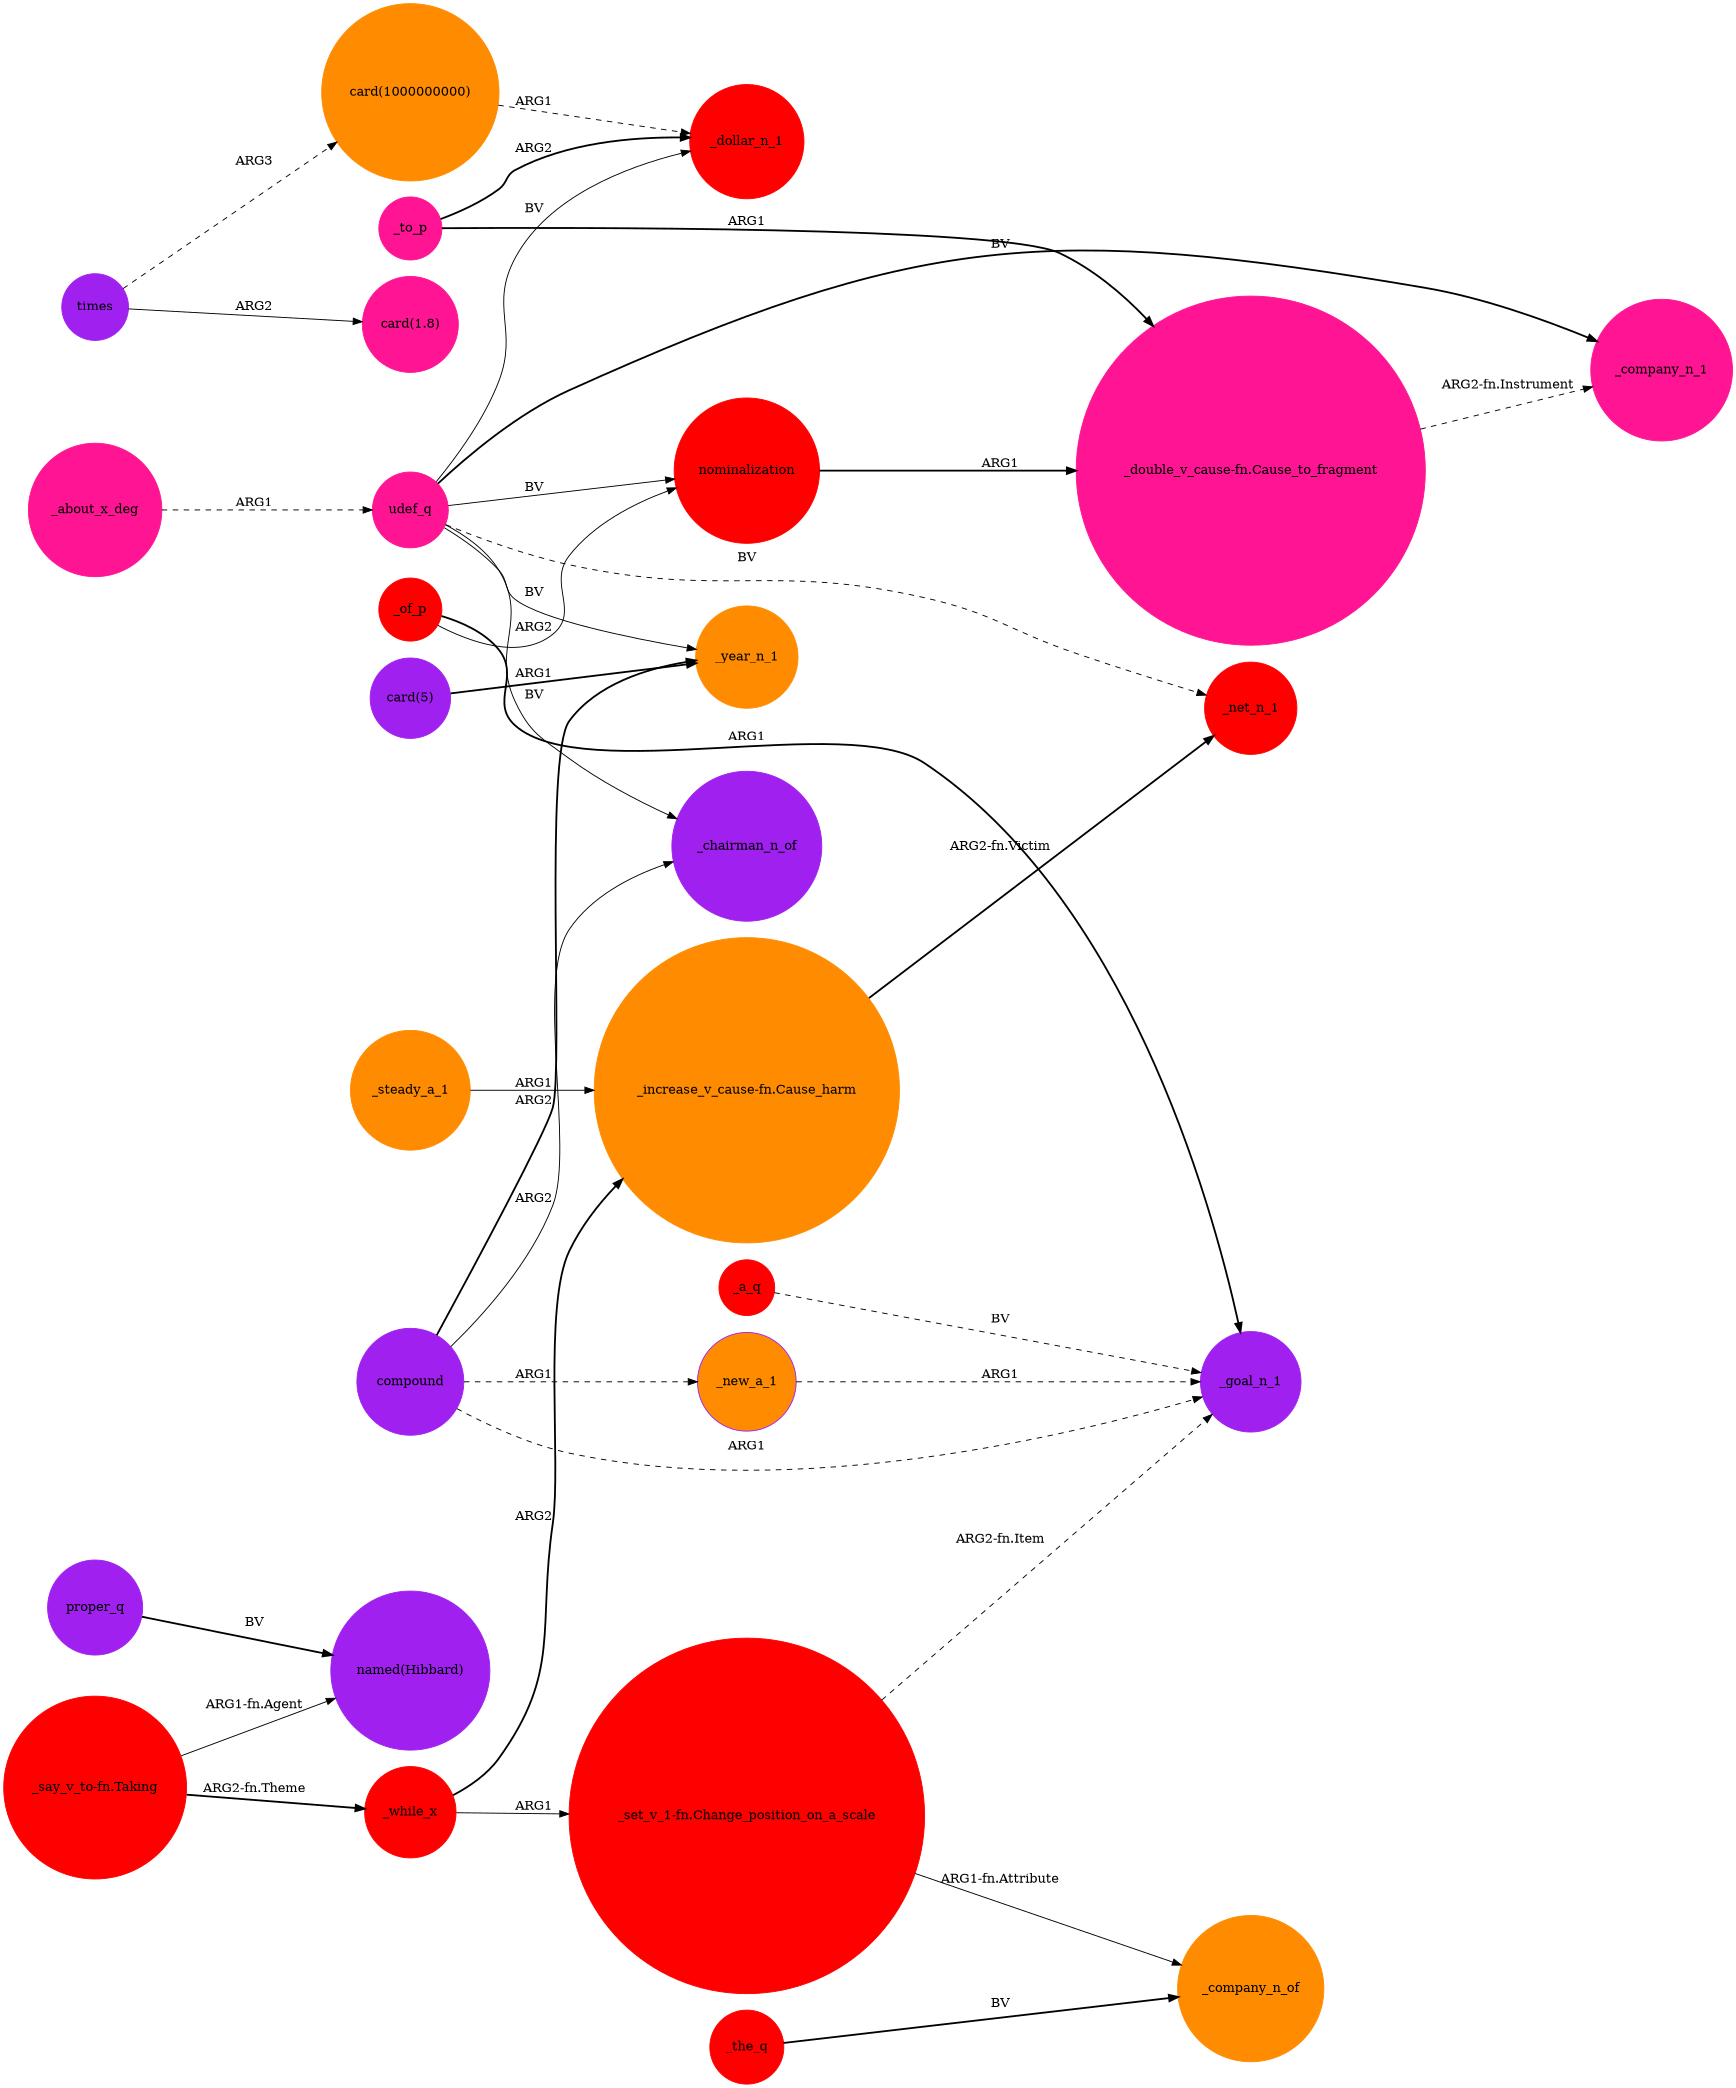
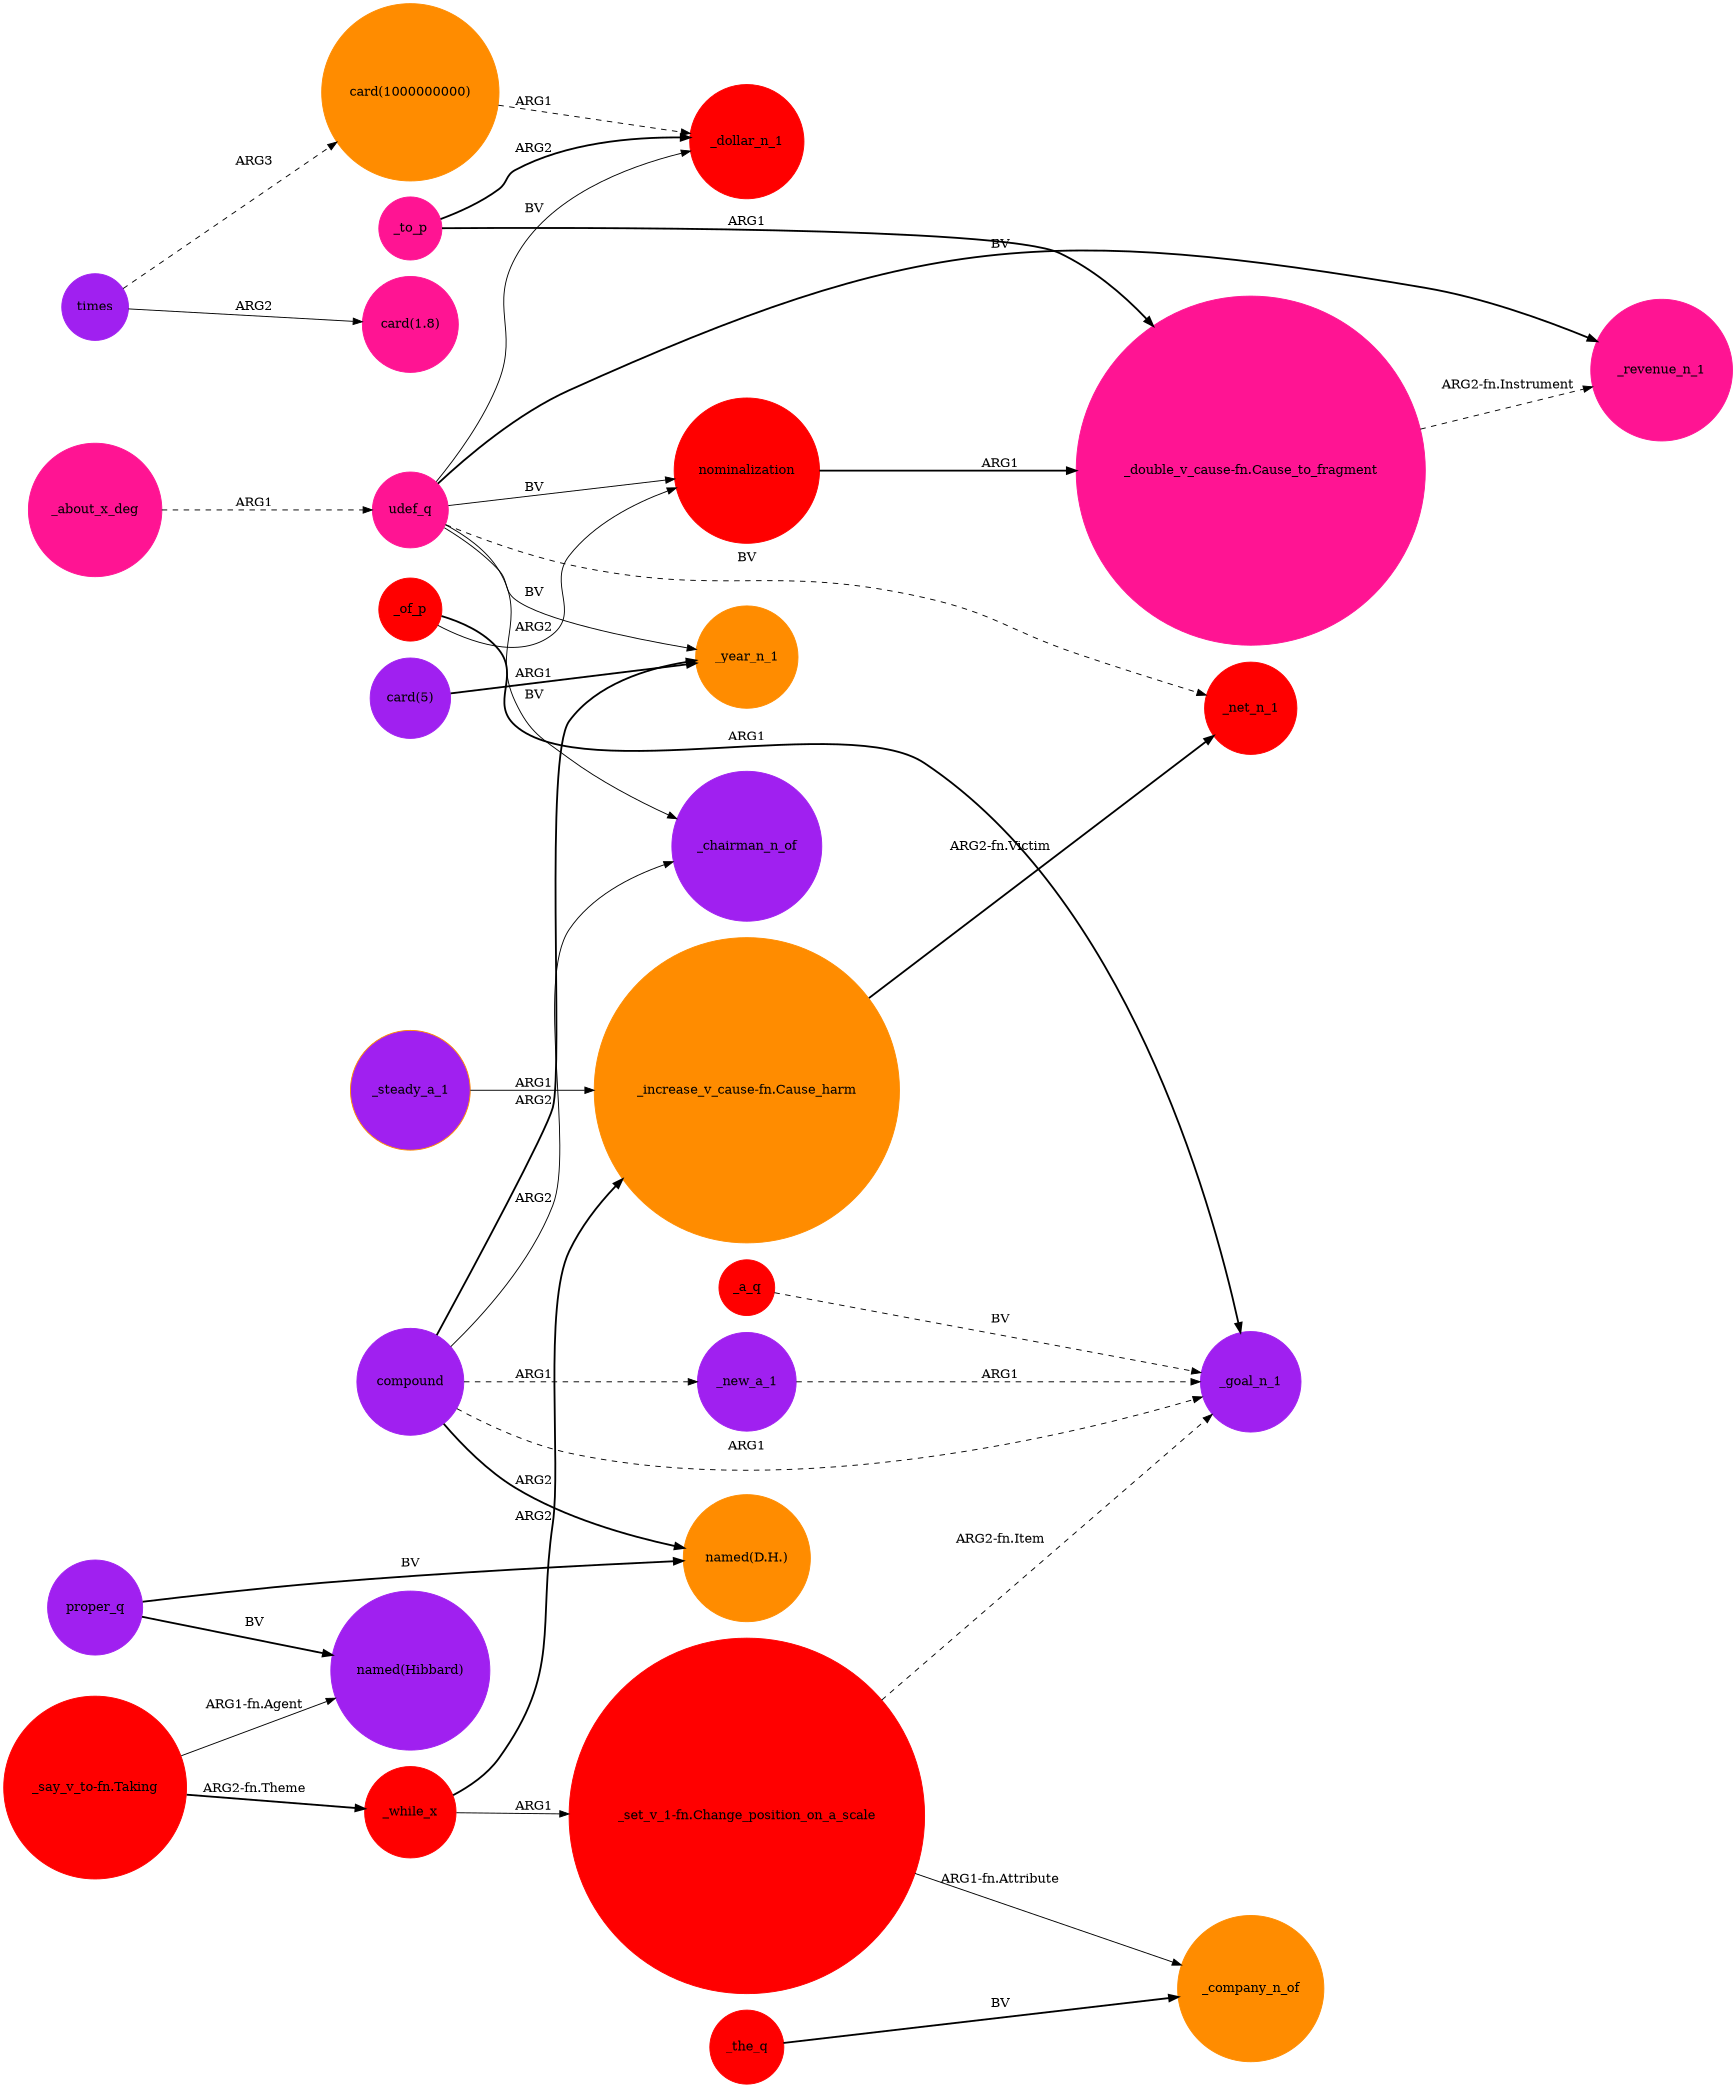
(1662, 370) -> (1662, 370)
(410, 1090) -> (410, 1090)
(747, 1382) -> (747, 1382)
none -> (747, 1558)
